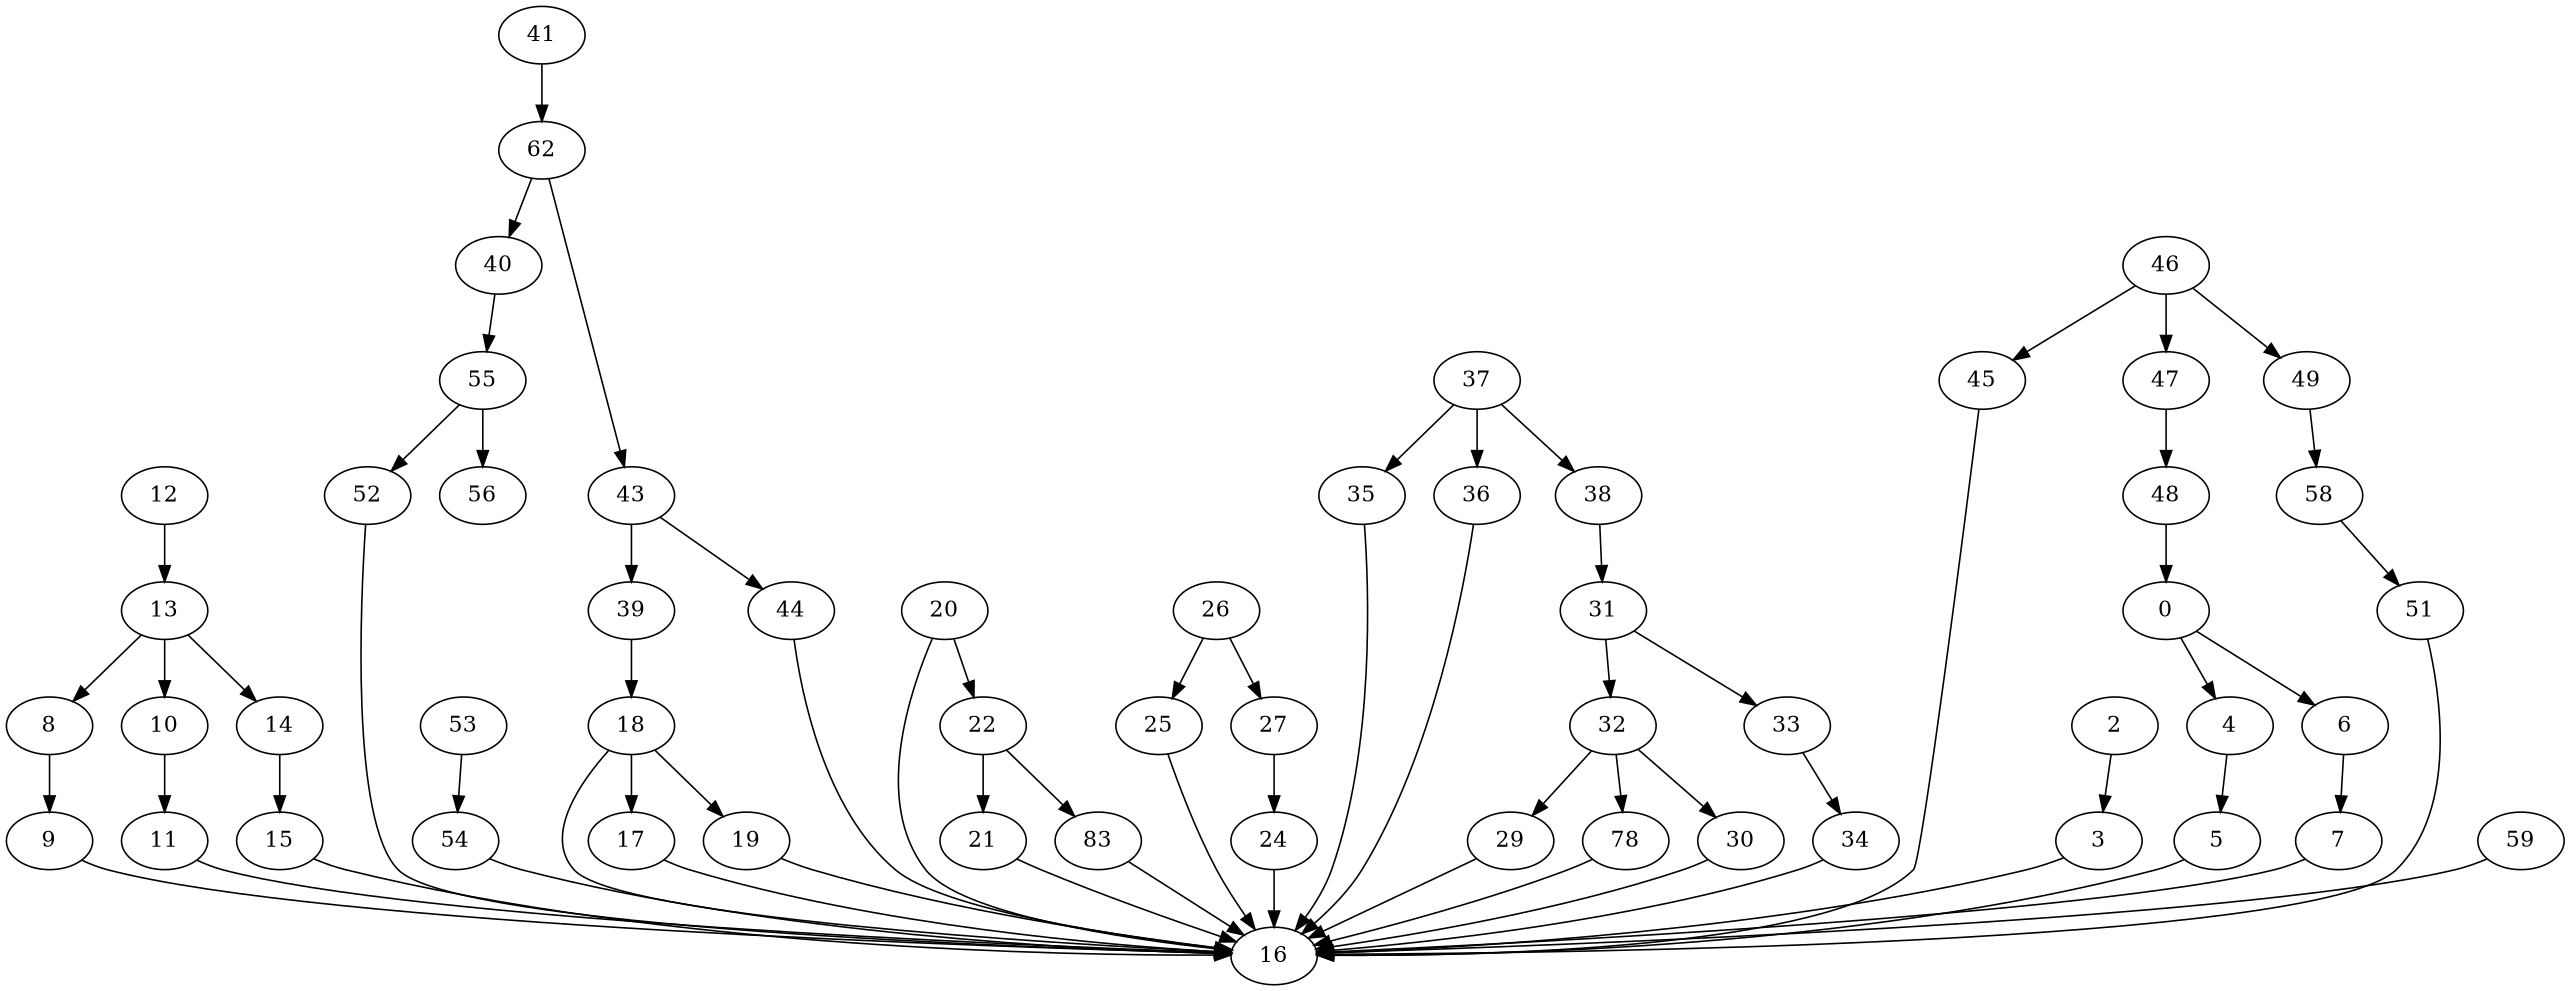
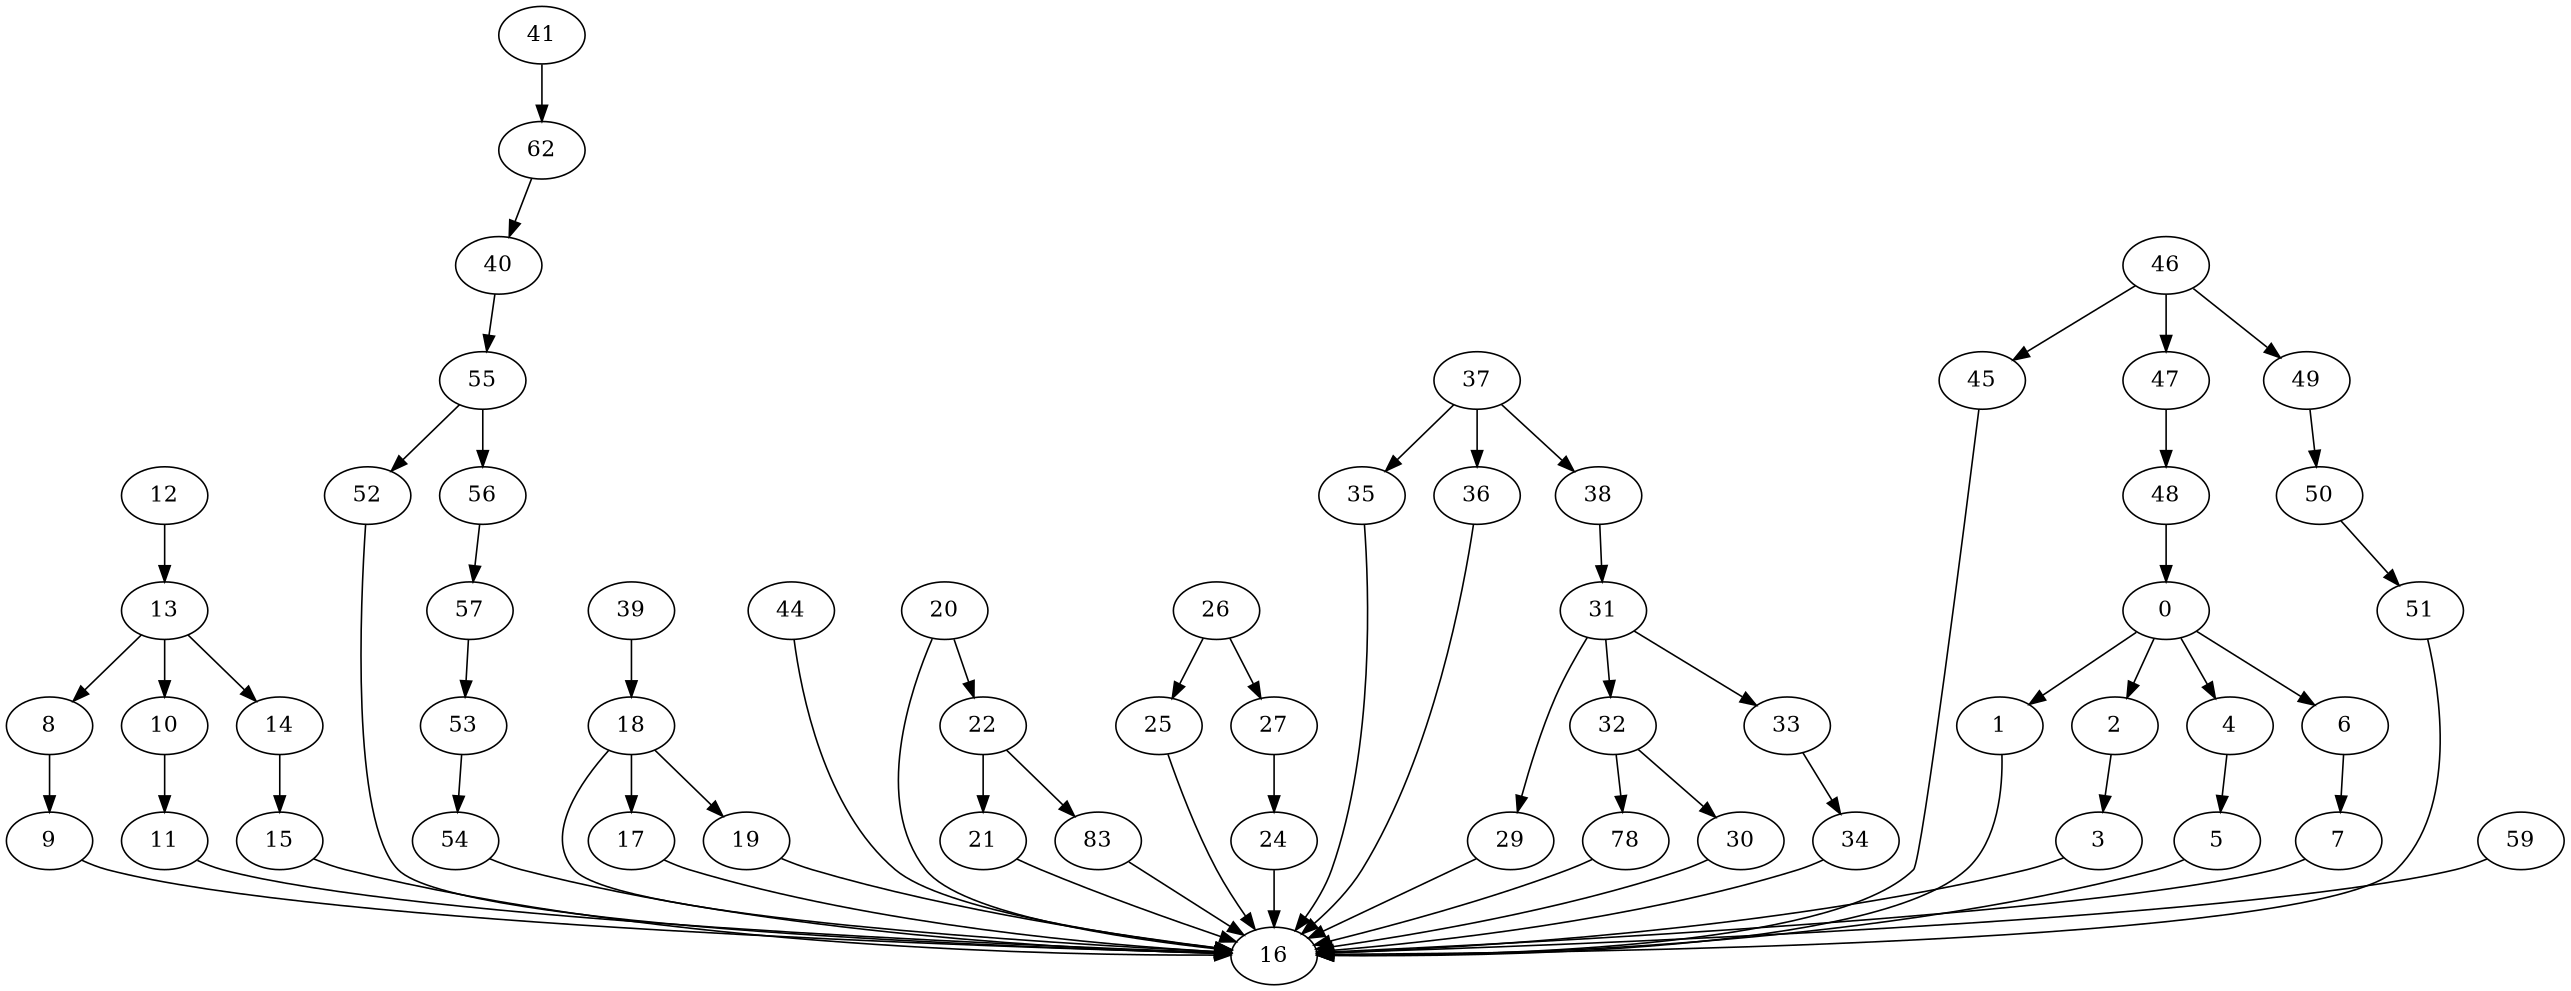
(631, 496) -> none
(2320, 496) -> (2320, 496)
none -> (470, 611)
none -> (2144, 661)
none -> (2000, 726)
(1567, 777) -> (1548, 714)
